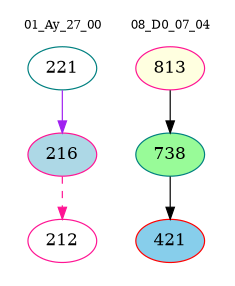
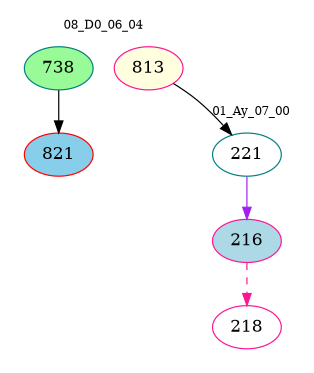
(63, 26) -> (251, 112)
(171, 26) -> (104, 26)
(170, 106) -> (211, 112)
(62, 241) -> (247, 327)
(170, 241) -> (59, 155)
